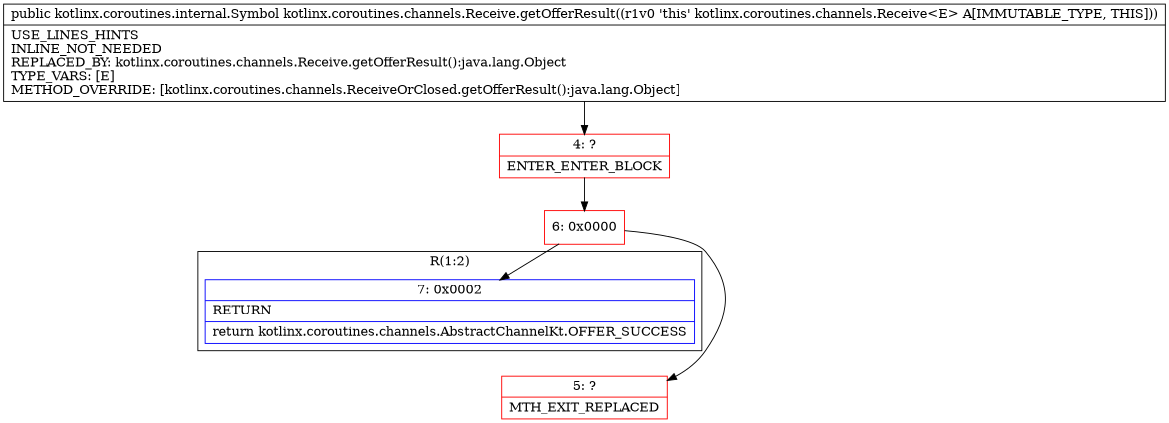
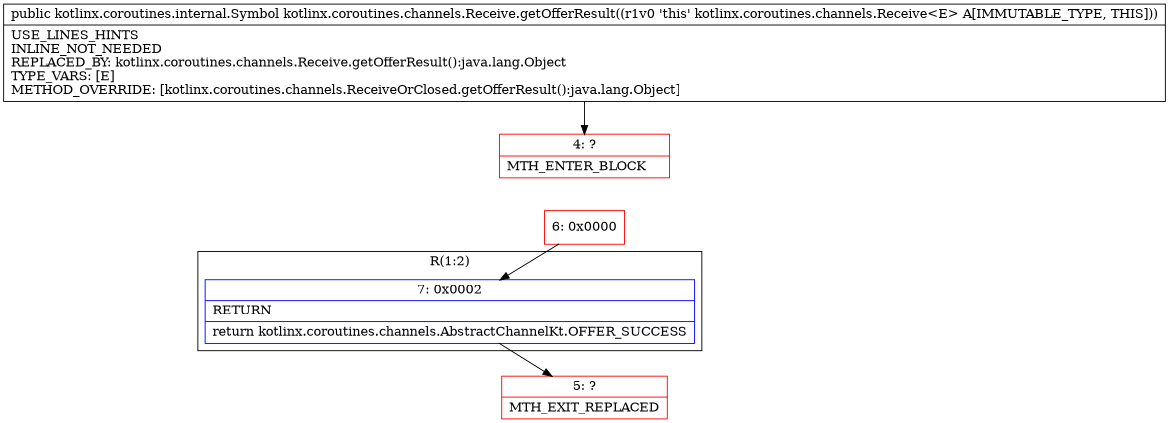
(584, 166) -> (577, 166)
(584, 190) -> none
(722, 279) -> (522, 357)
